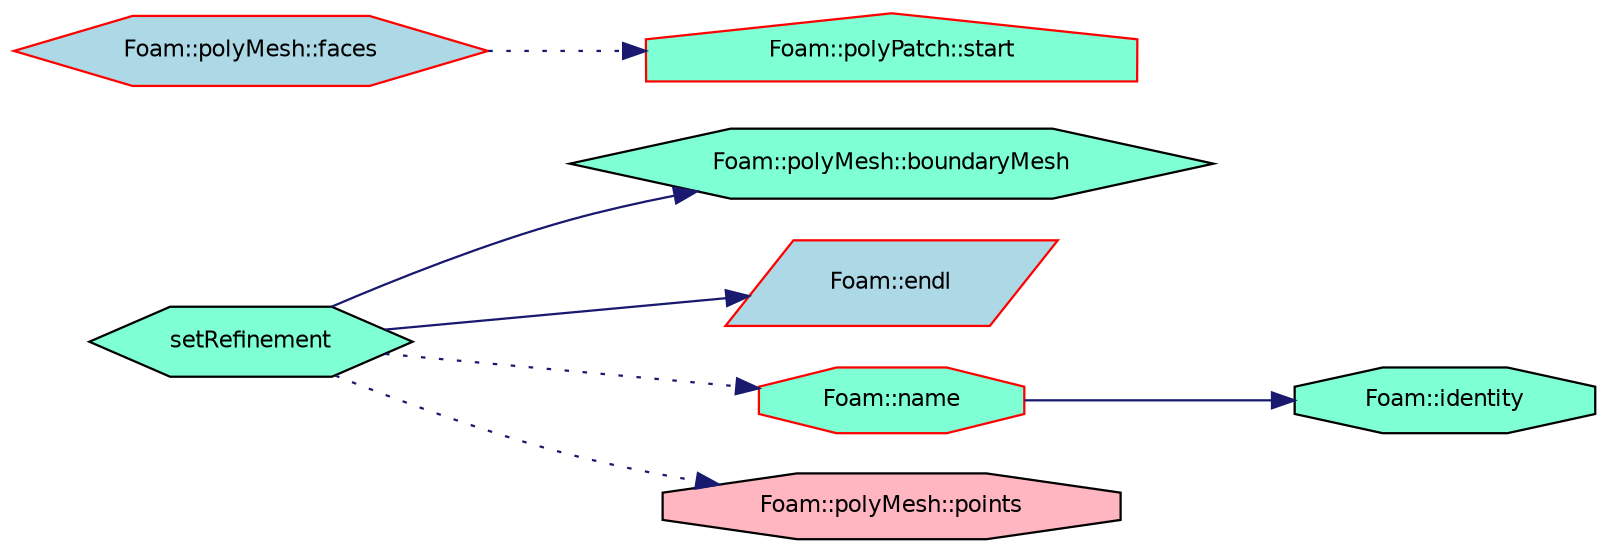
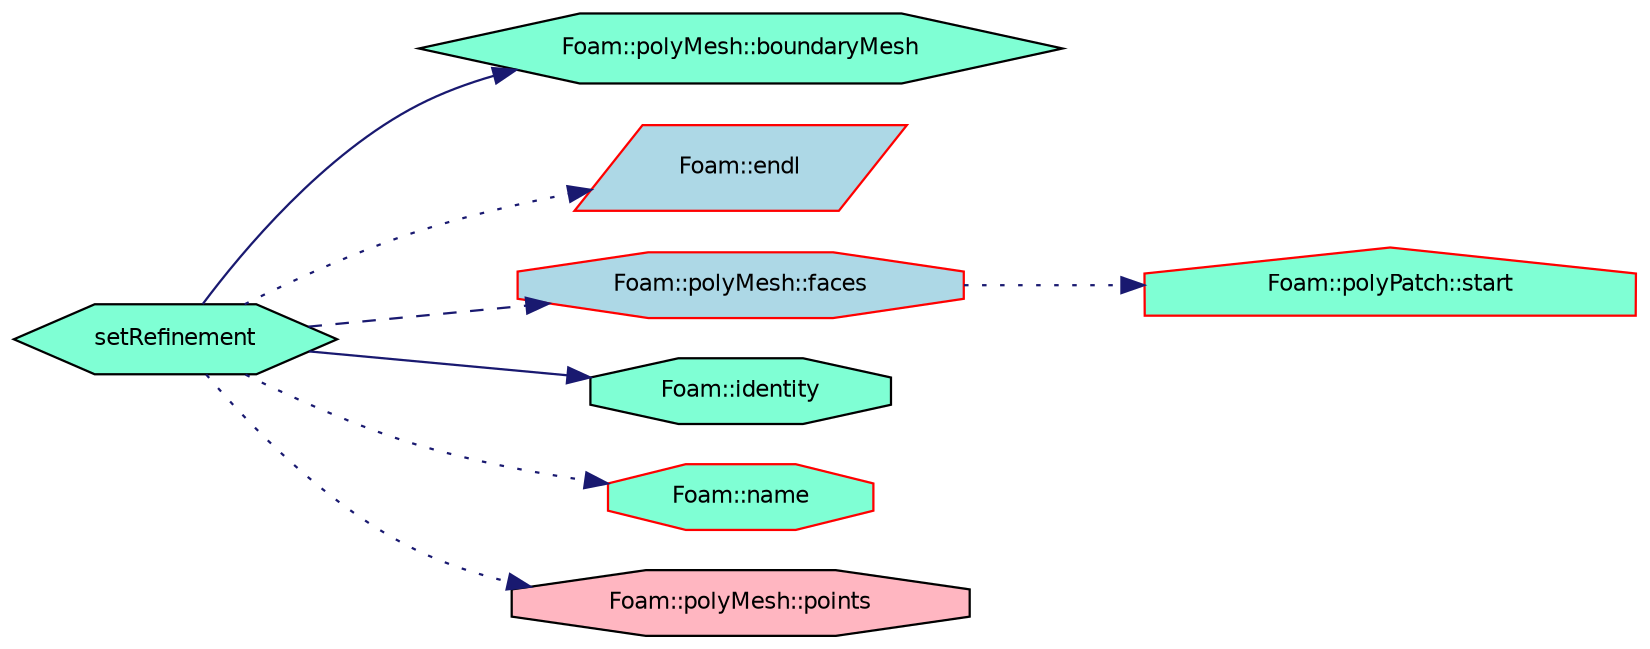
(251, 51) -> (741, 285)
(556, 314) -> (402, 237)
none -> (417, 316)
(1148, 400) -> (438, 363)
